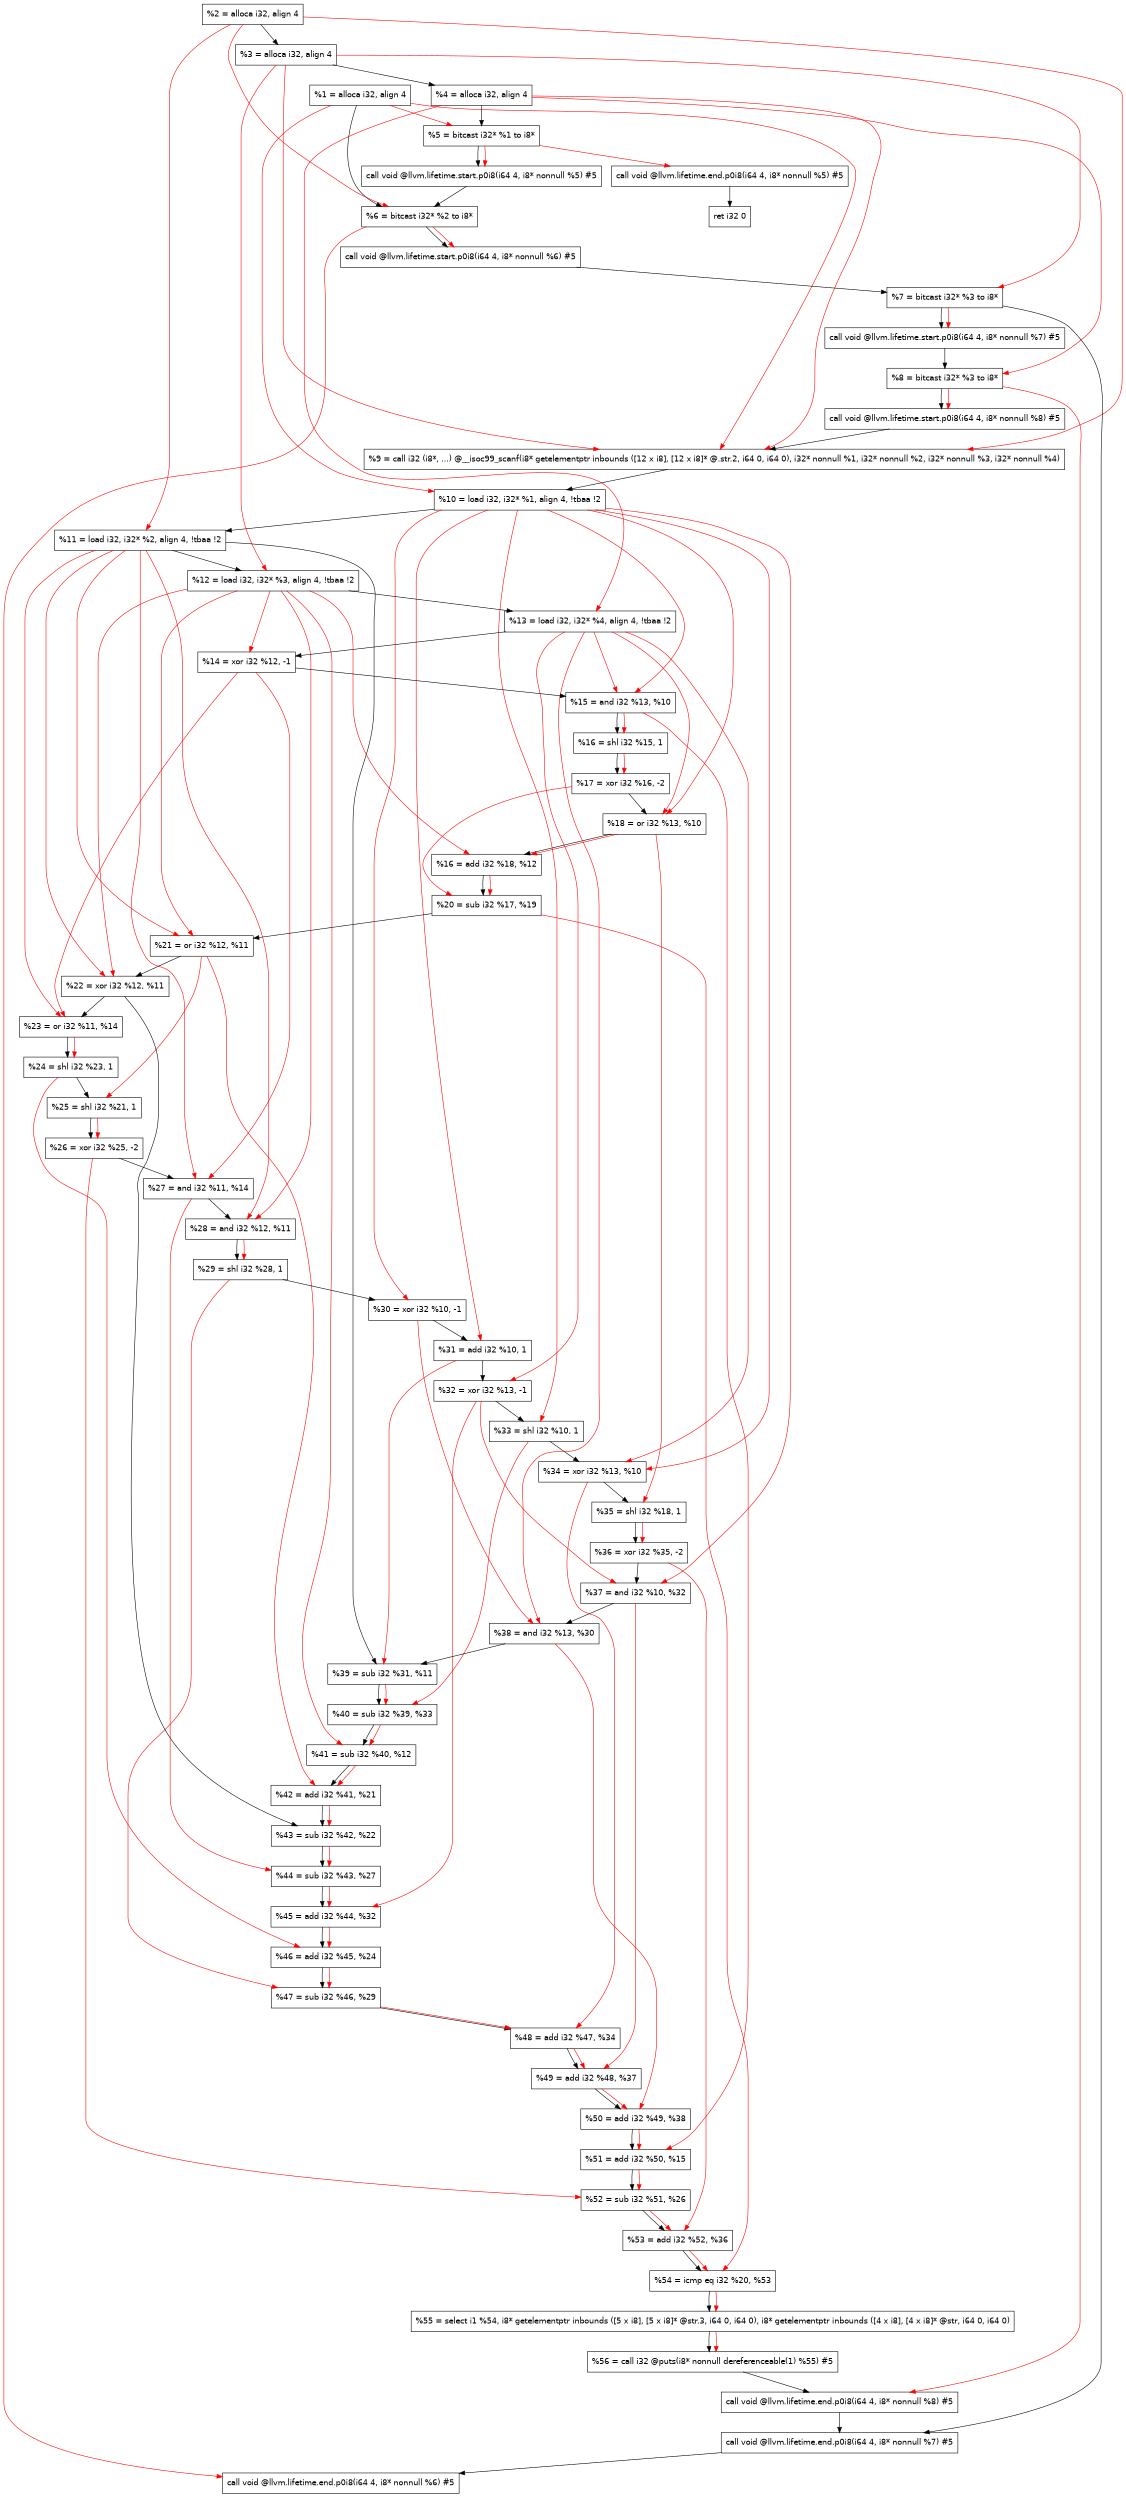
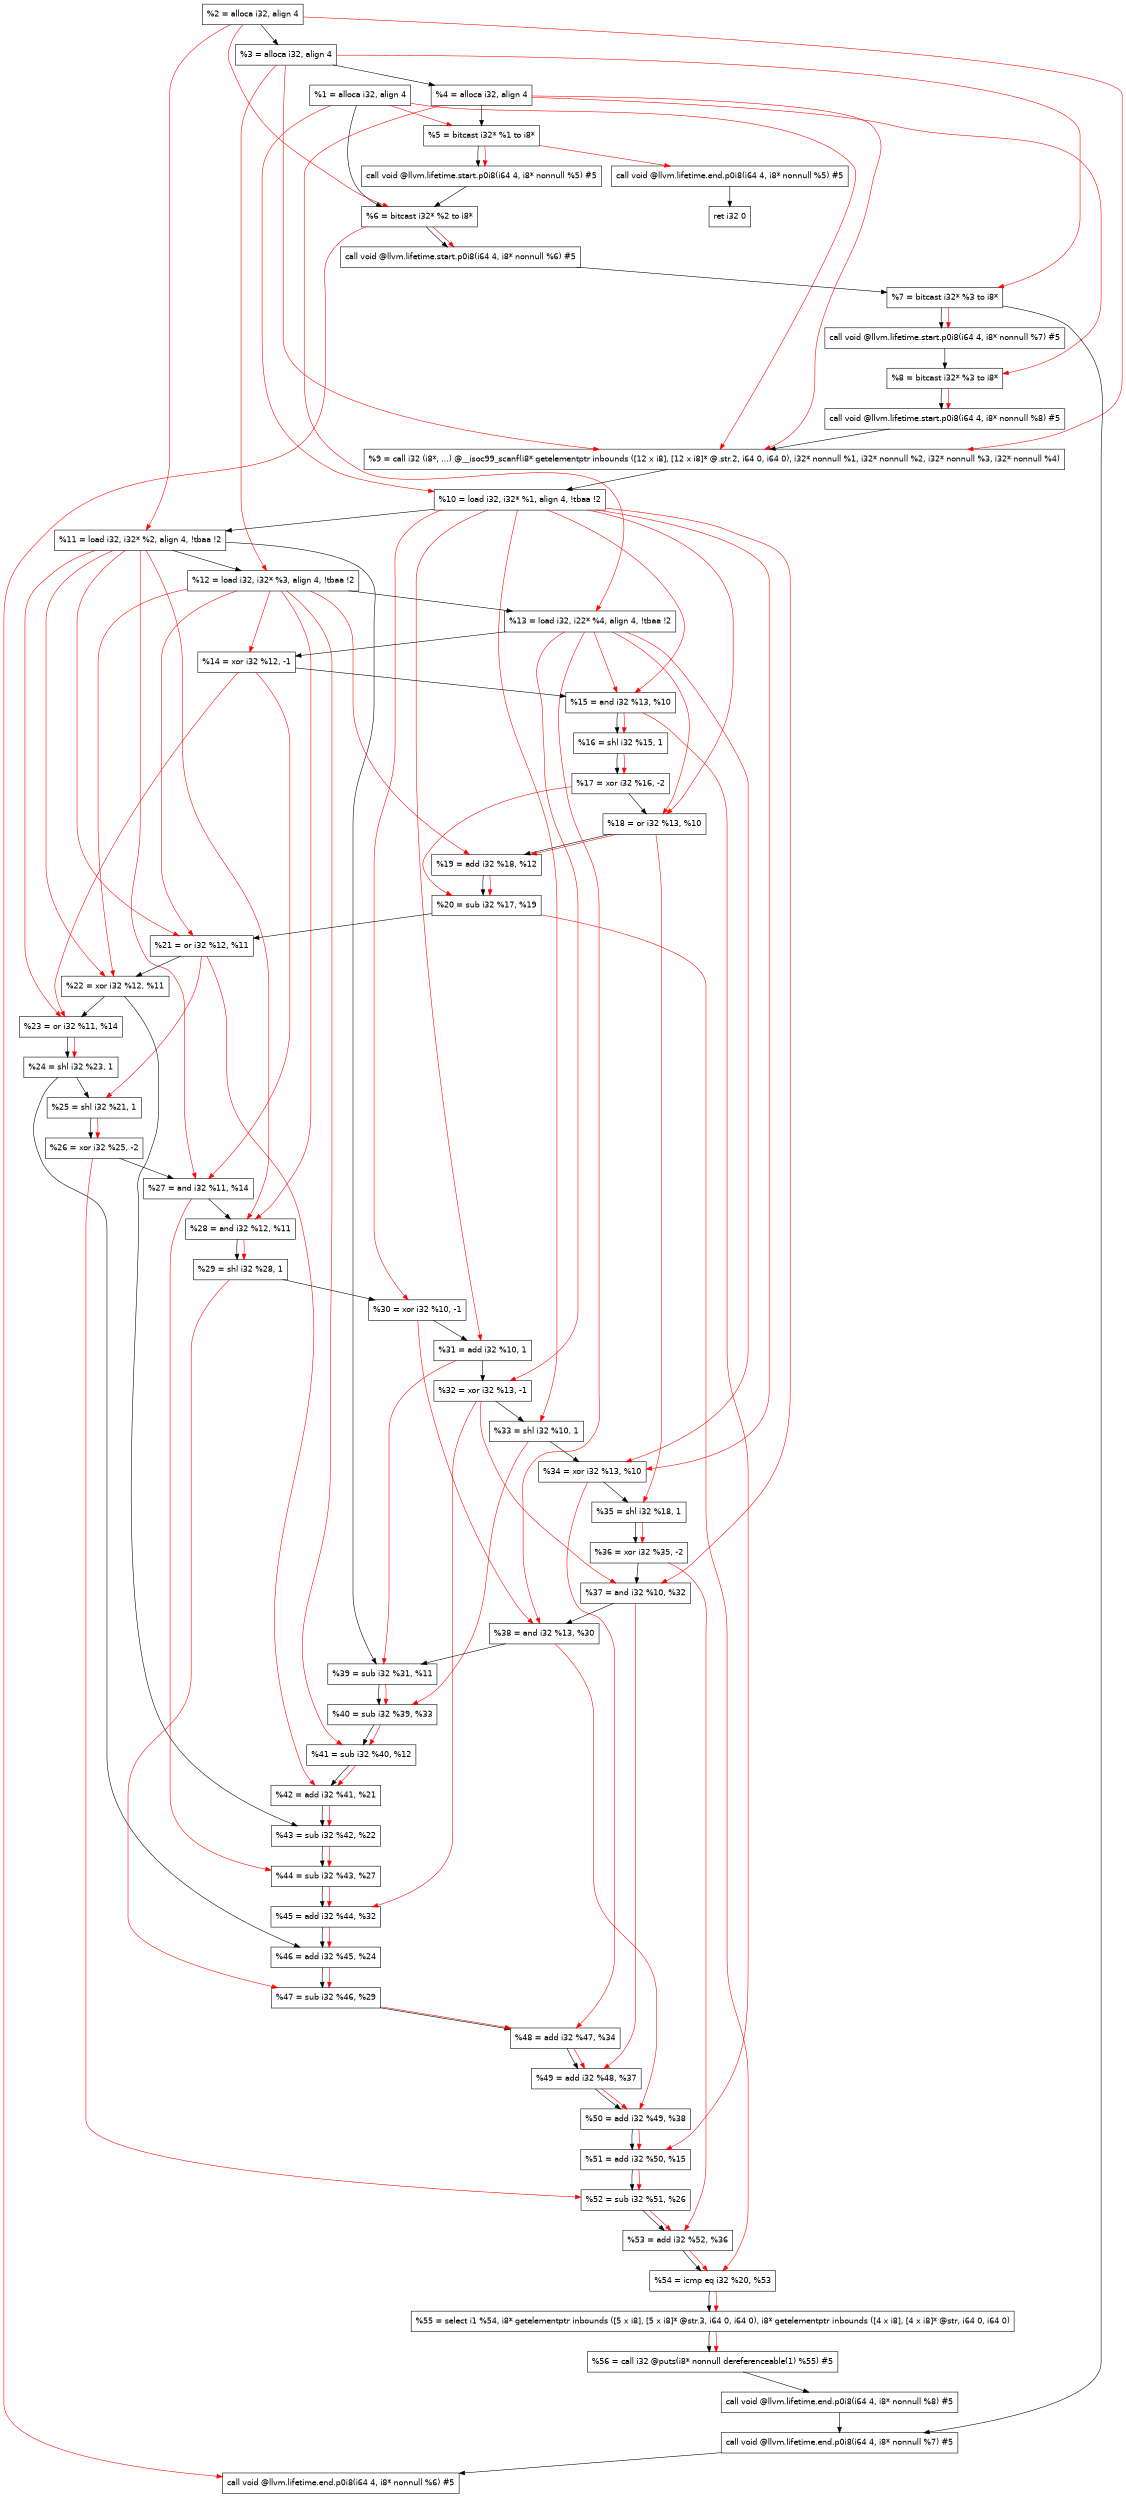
(590, 621) -> (590, 621)
(487, 865) -> (487, 865)
(1080, 1421) -> none
(107, 1537) -> (107, 1537)
